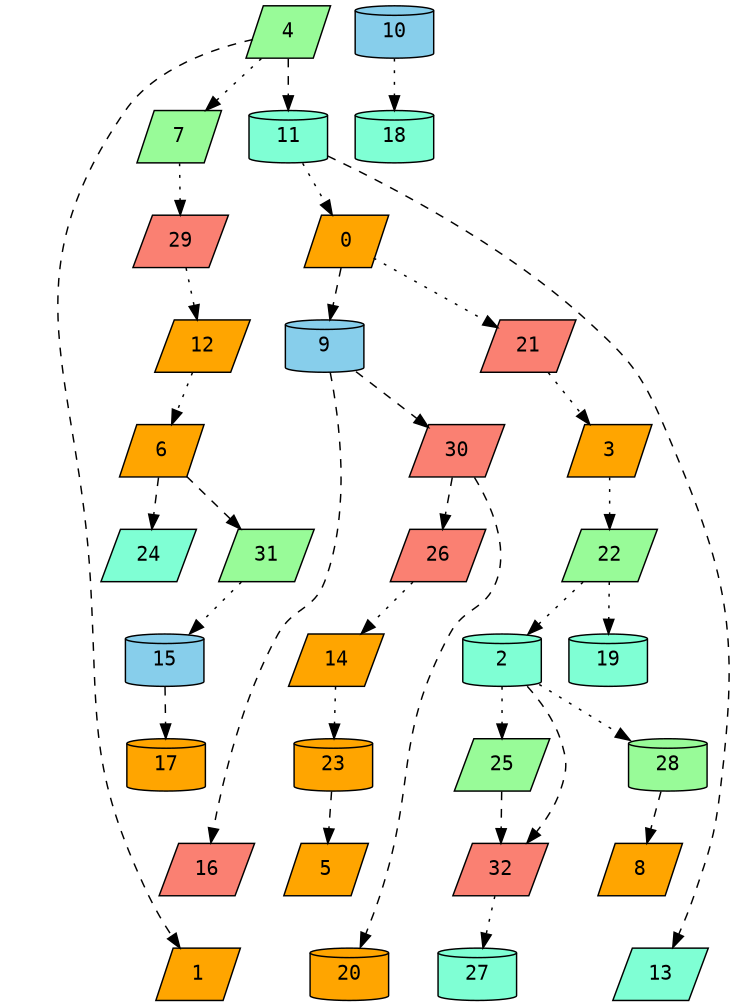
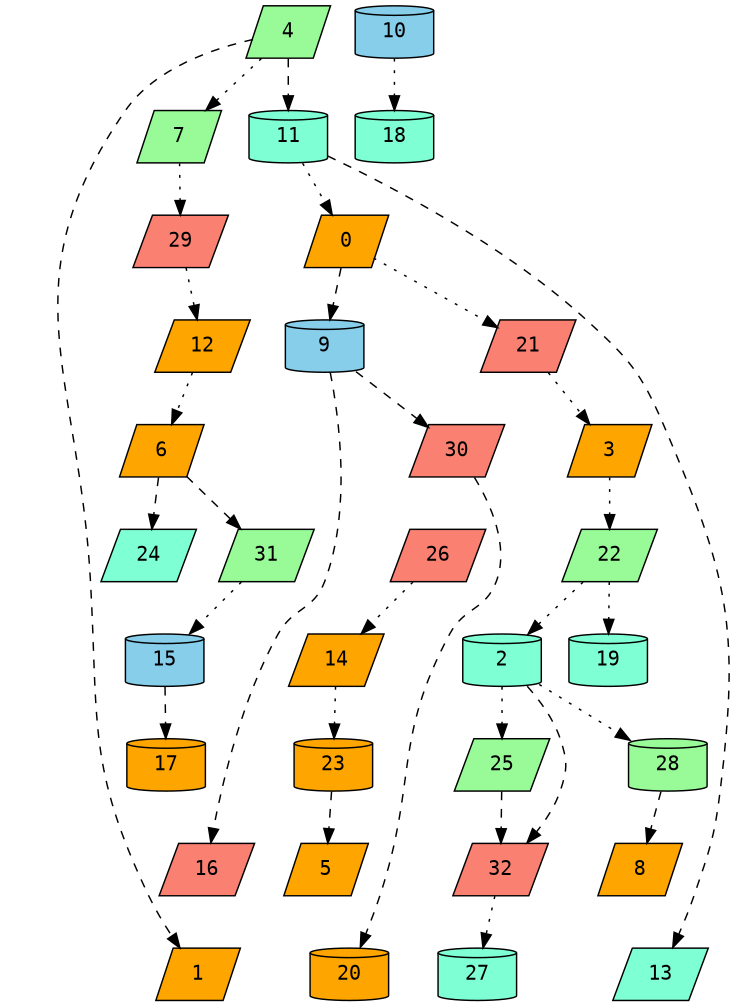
(449, 496) -> none
